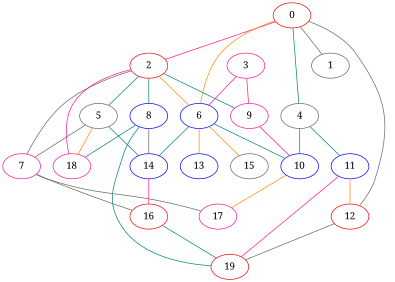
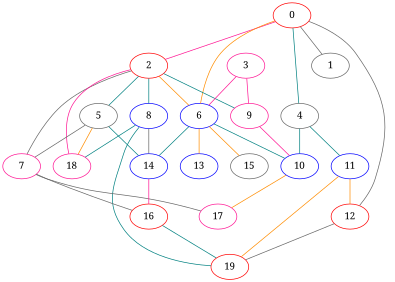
(290, 217) -> (290, 217)
